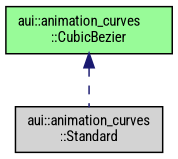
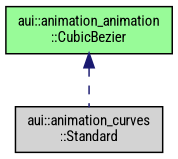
(89, 30) -> (89, 30)
